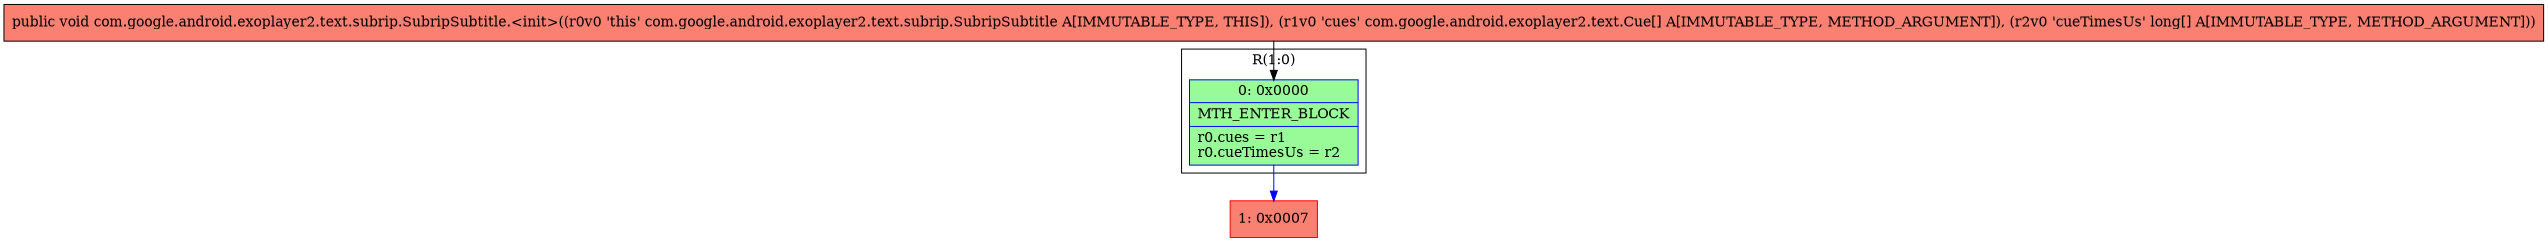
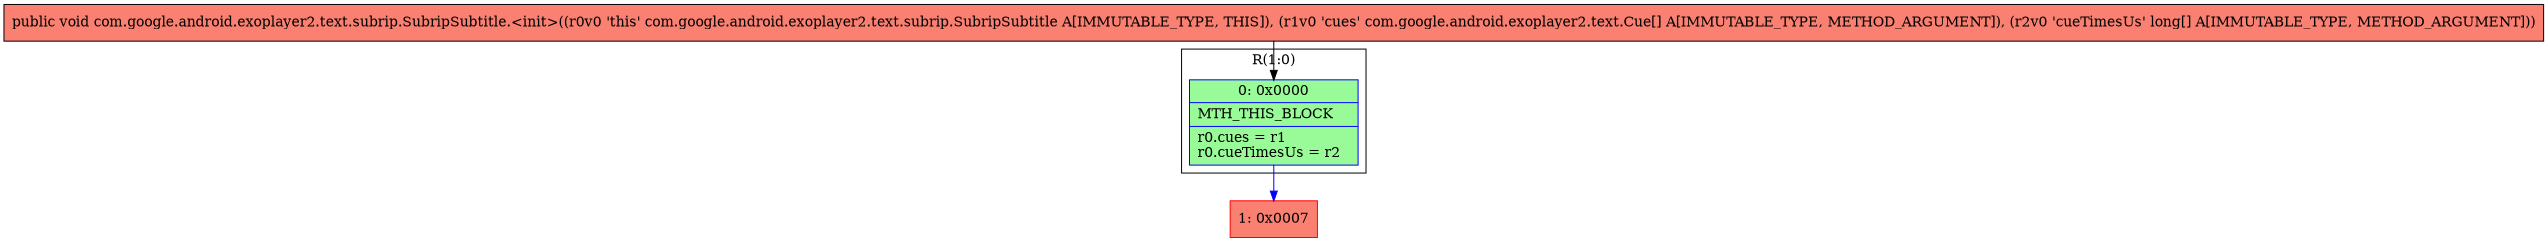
(1274, 114) -> (1265, 114)
